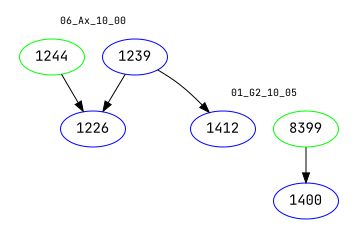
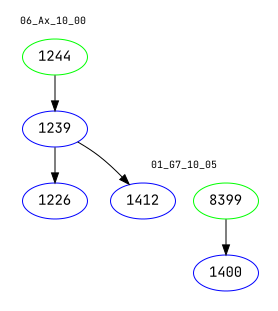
(70, 88) -> (55, 88)
(264, 94) -> (184, 166)
